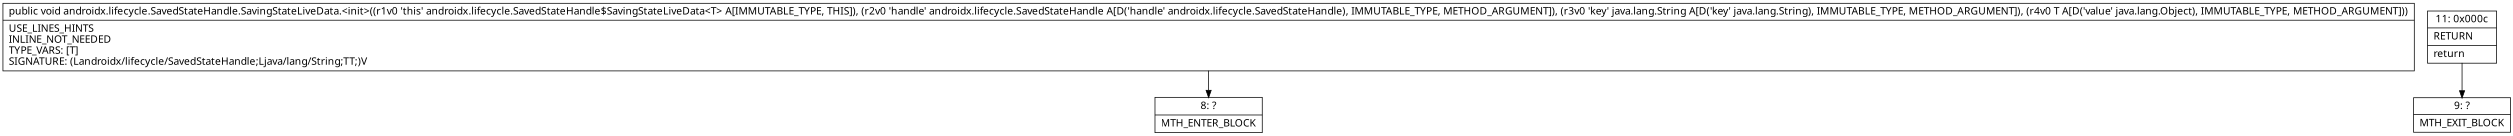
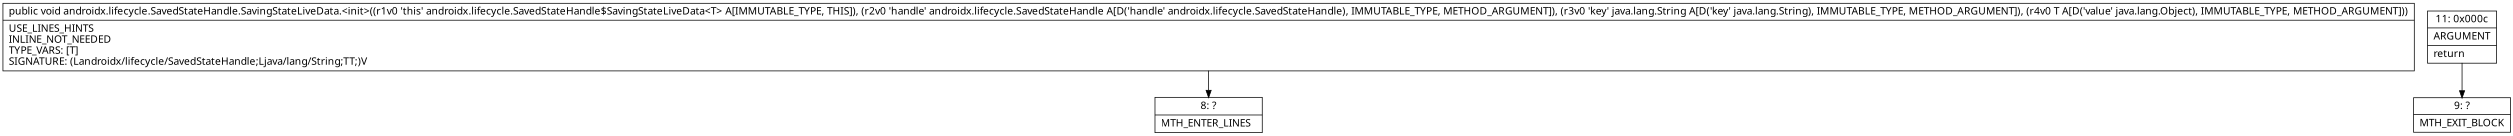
(2454, 36) -> (2462, 36)
(1209, 123) -> (1206, 123)
